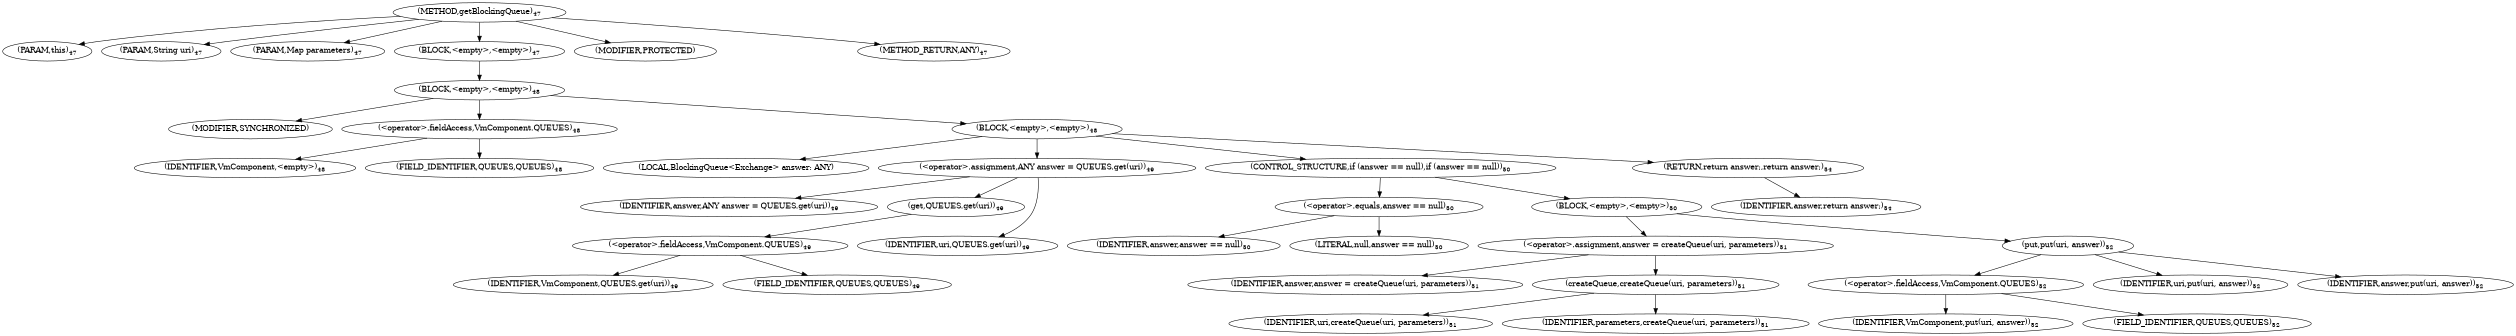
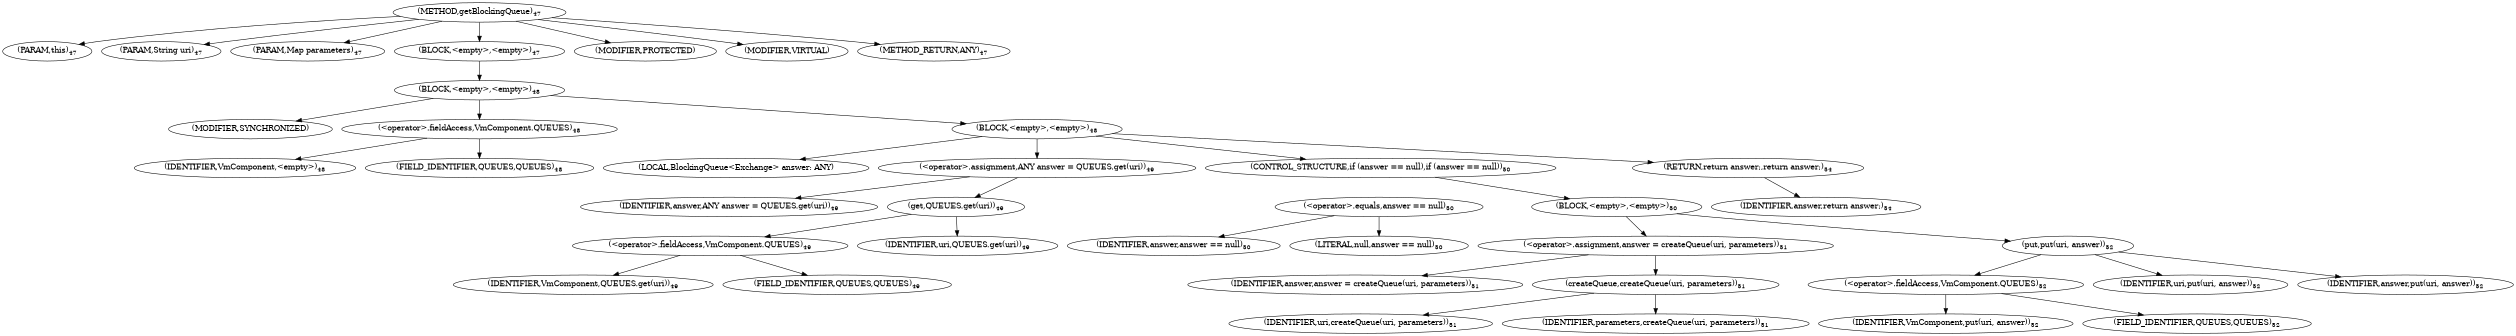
none -> (787, 51)
(1380, 185) -> none
(1032, 213) -> (957, 224)
